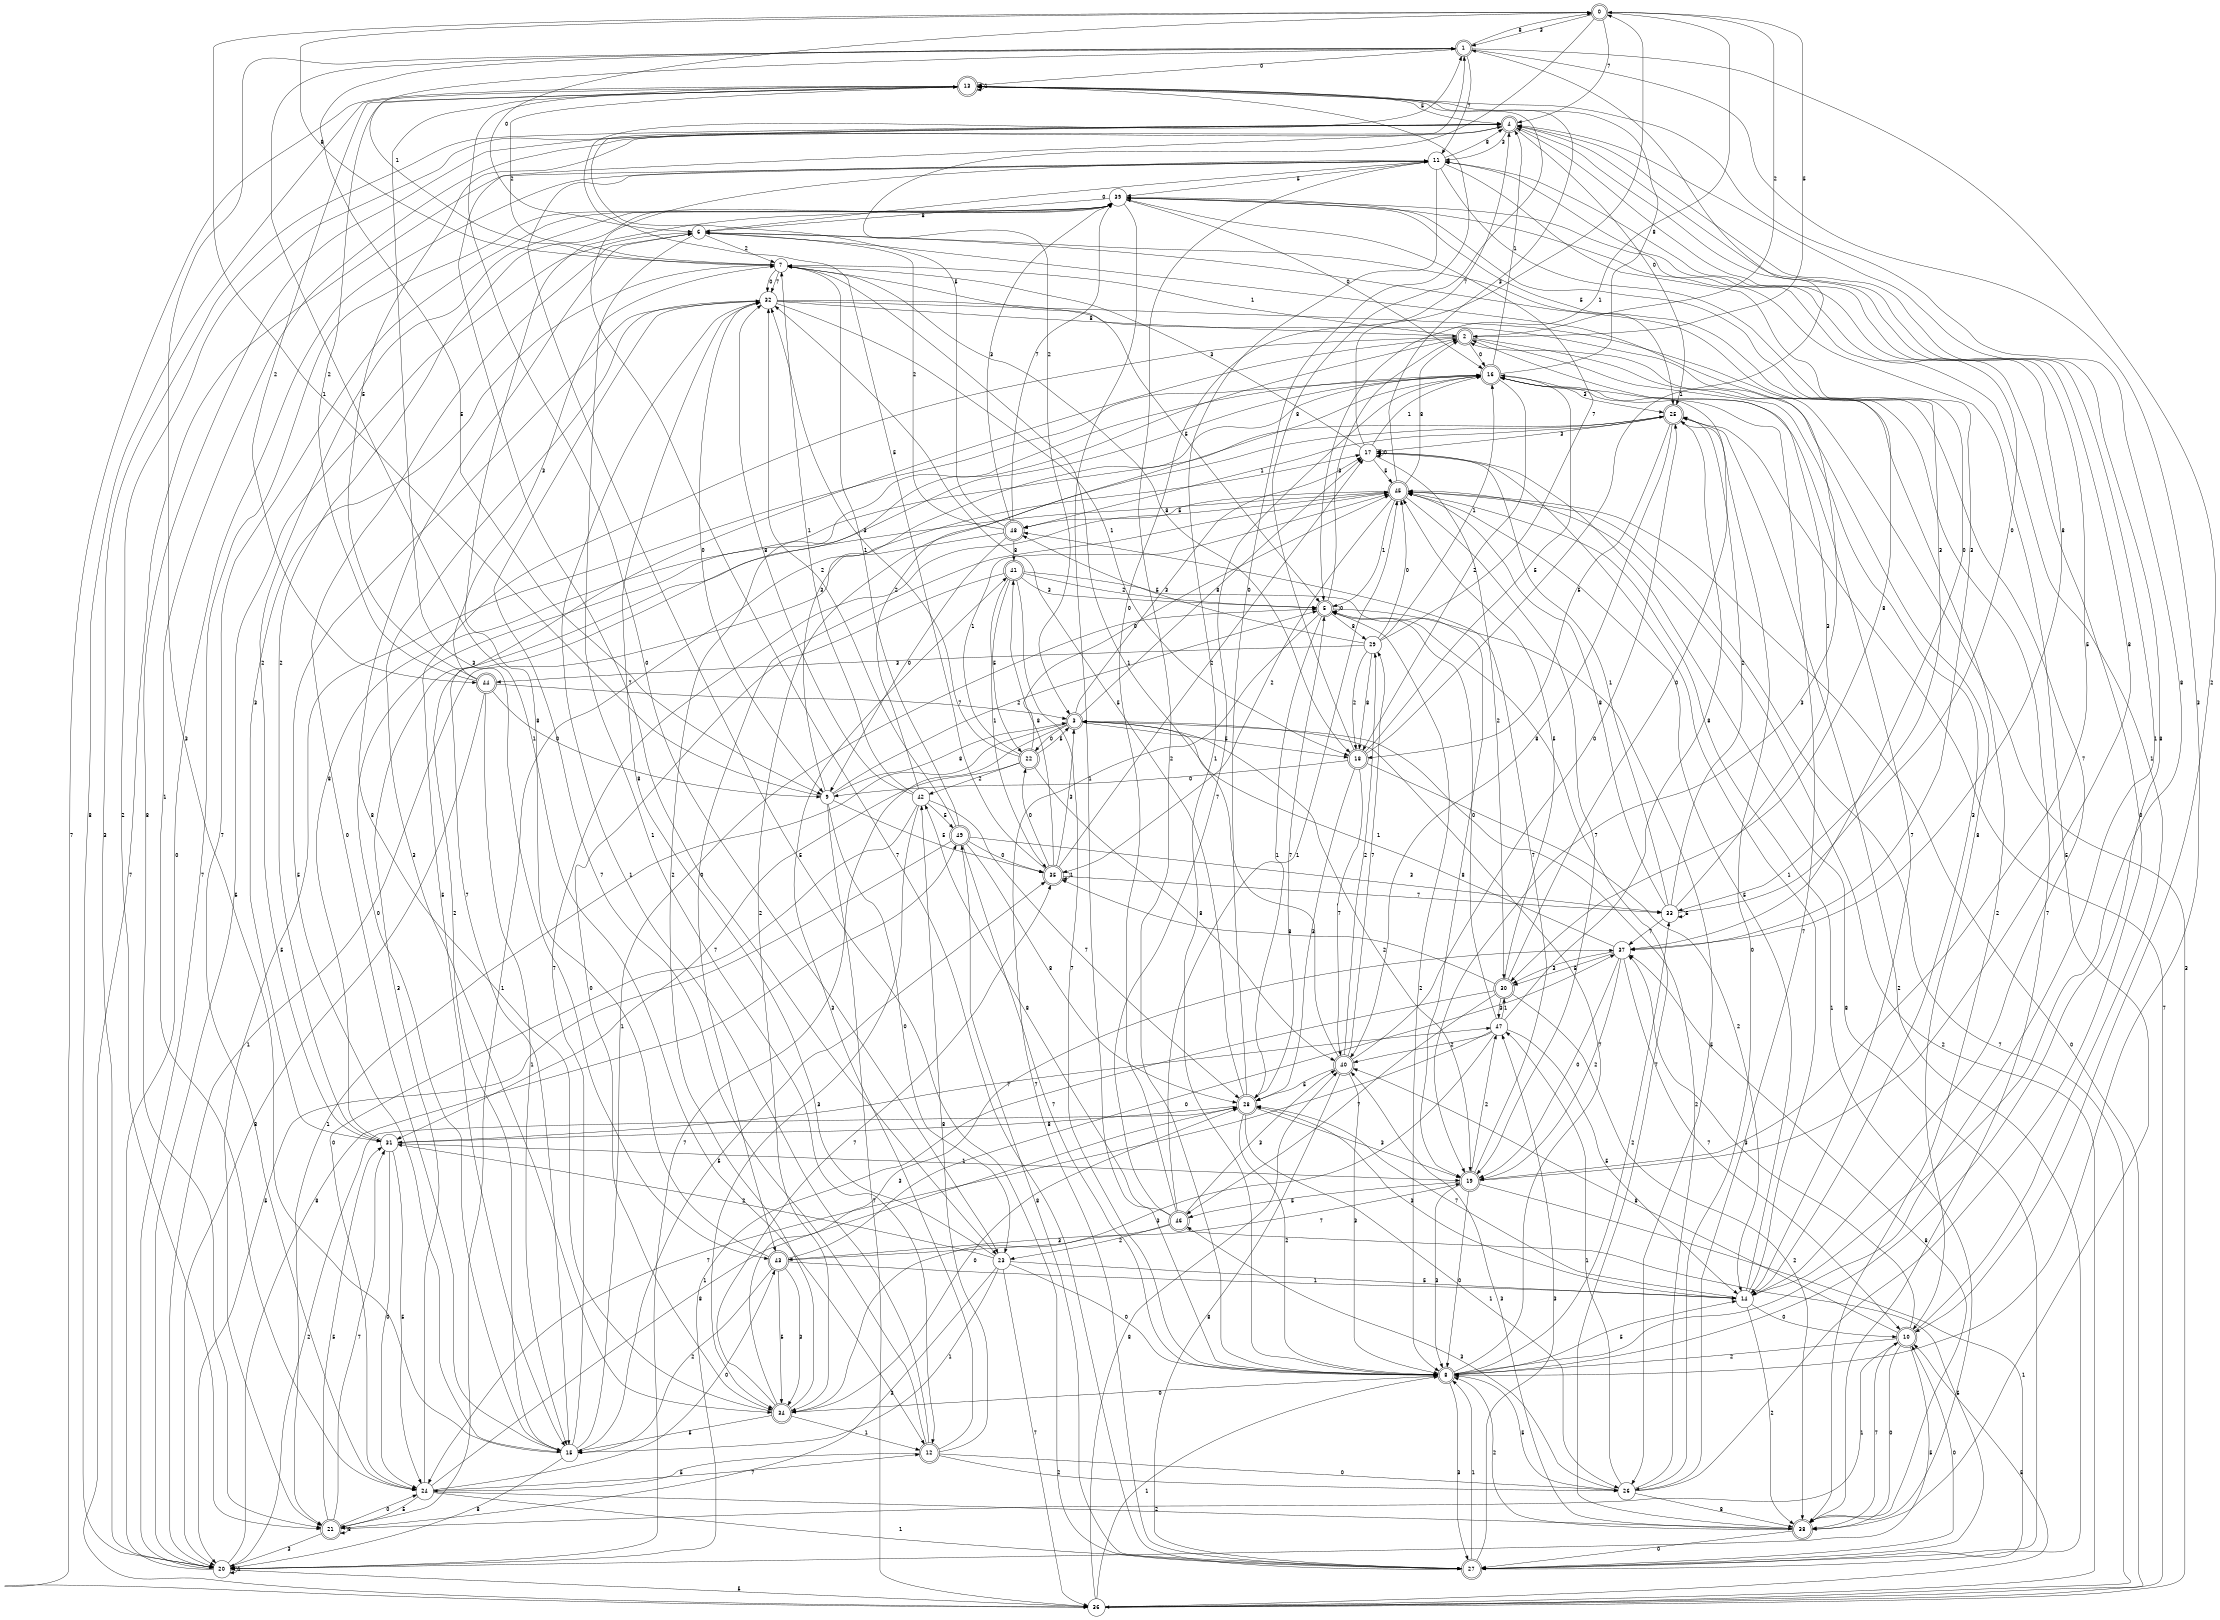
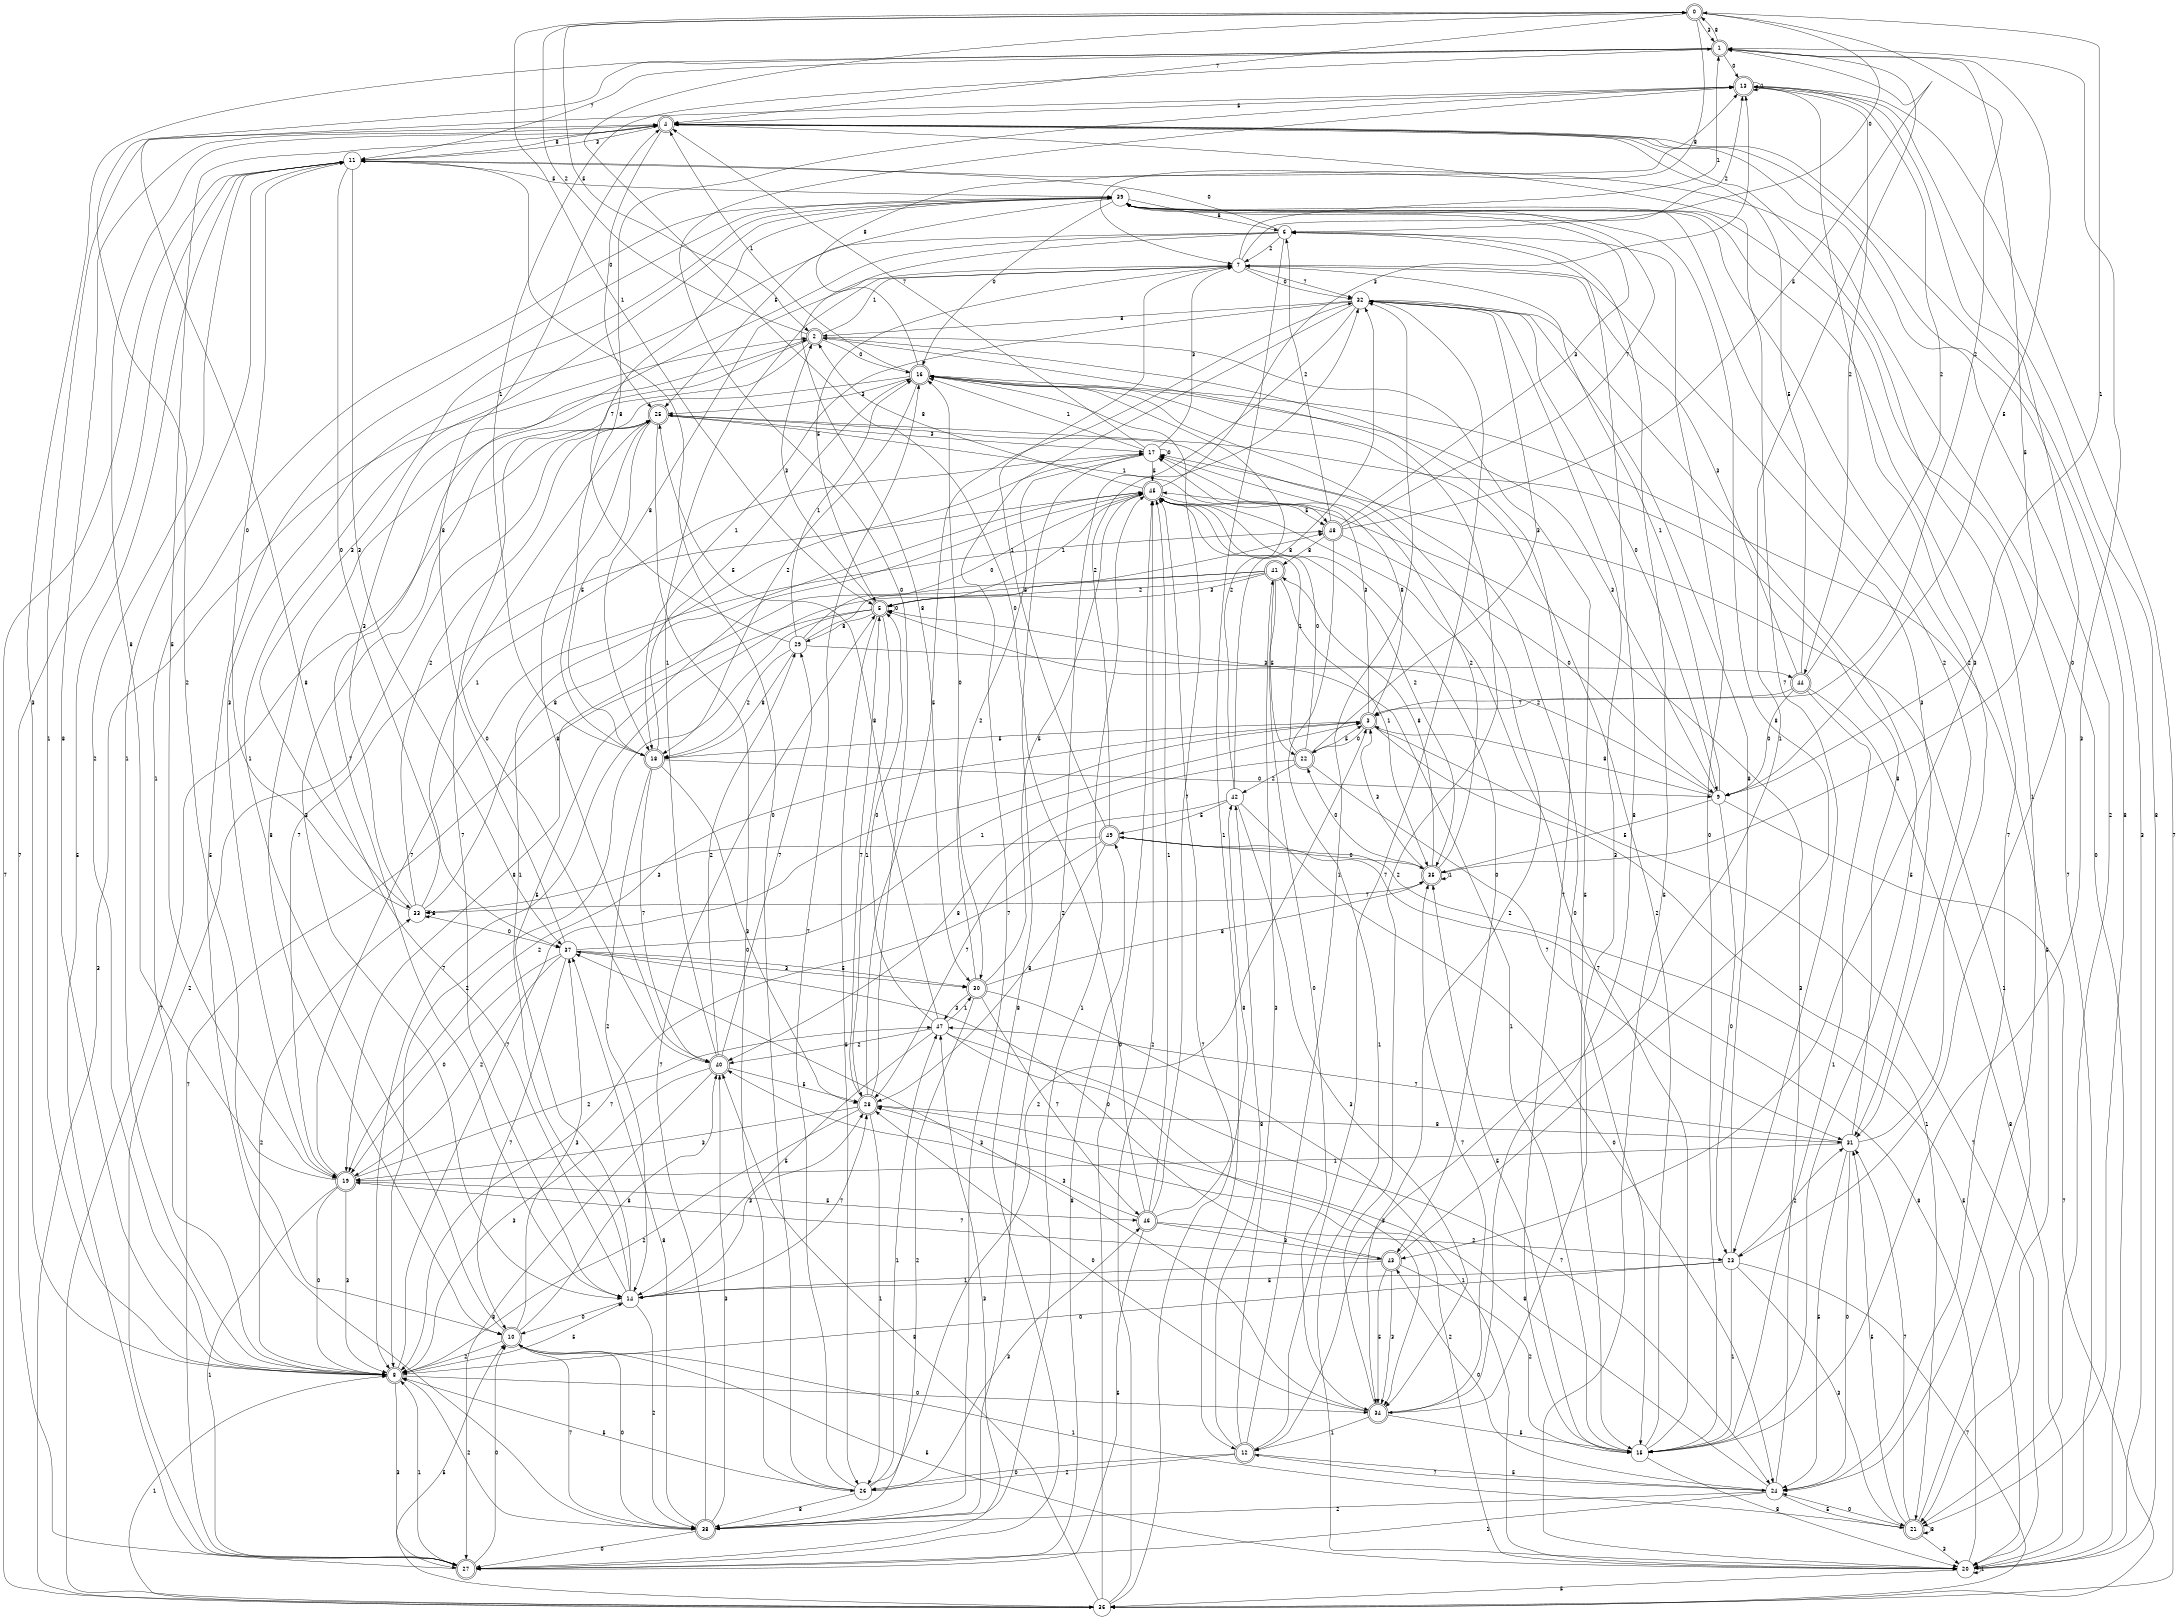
(811, 562) -> (1592, 406)
(1651, 932) -> (510, 932)
